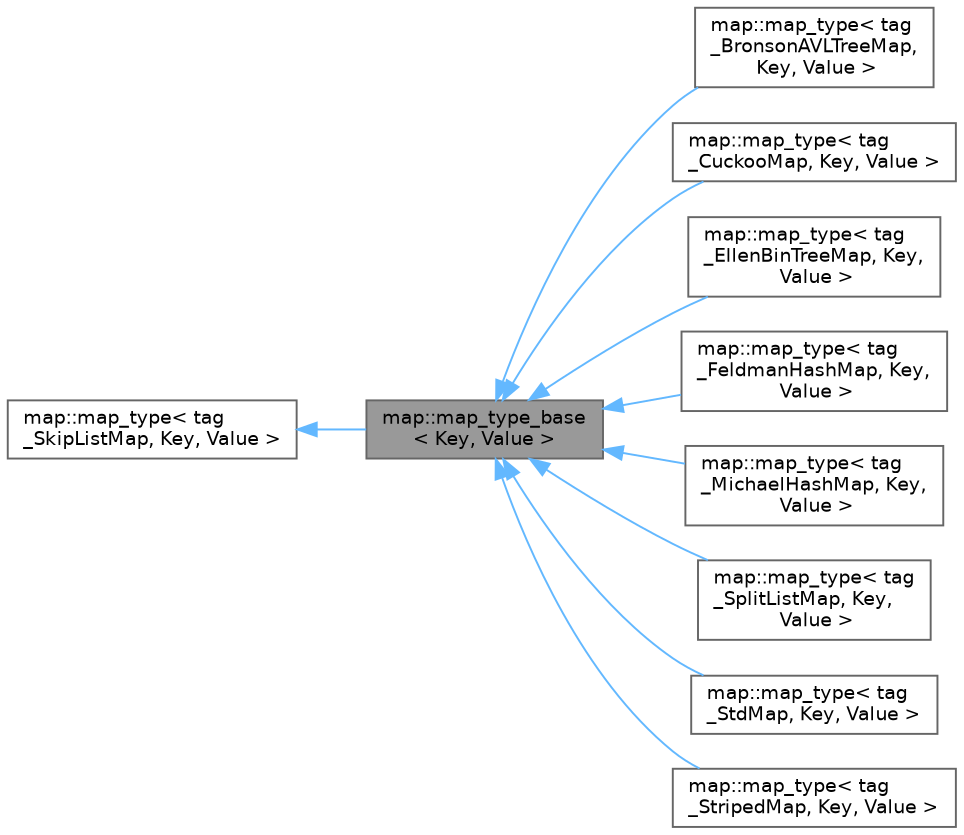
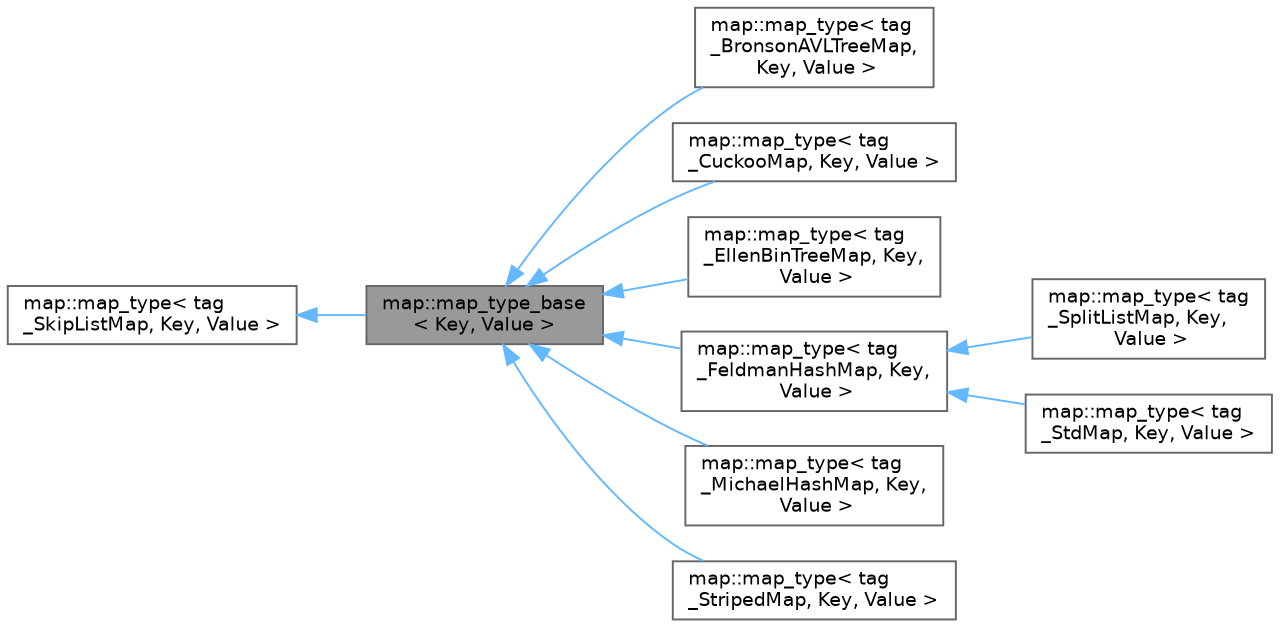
(625, 518) -> (1000, 342)
(596, 588) -> (996, 400)
